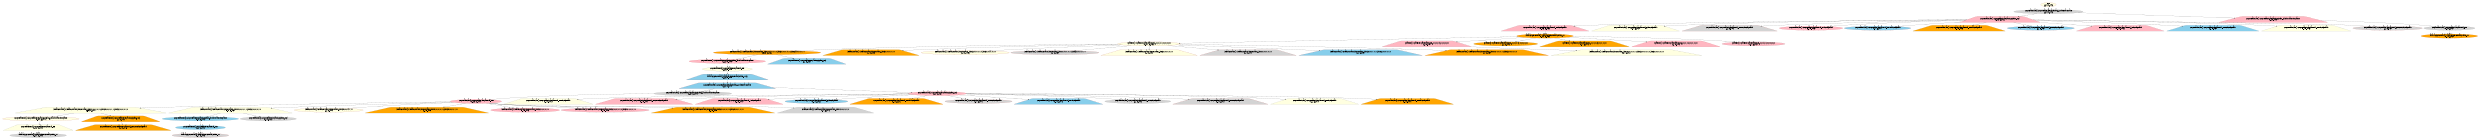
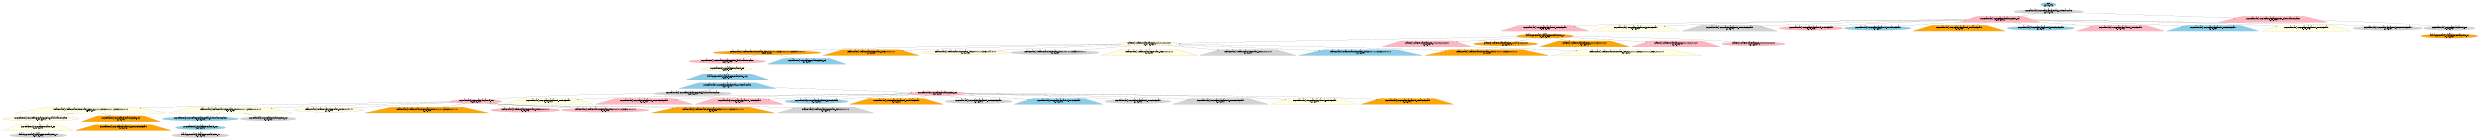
(2048, 5) -> (2048, 5)
